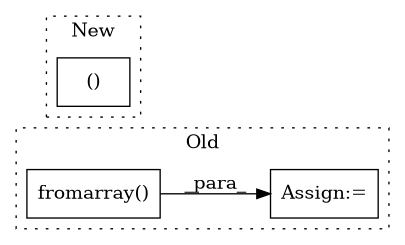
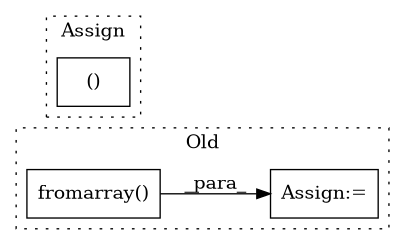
(94, 32) -> (94, 32)
